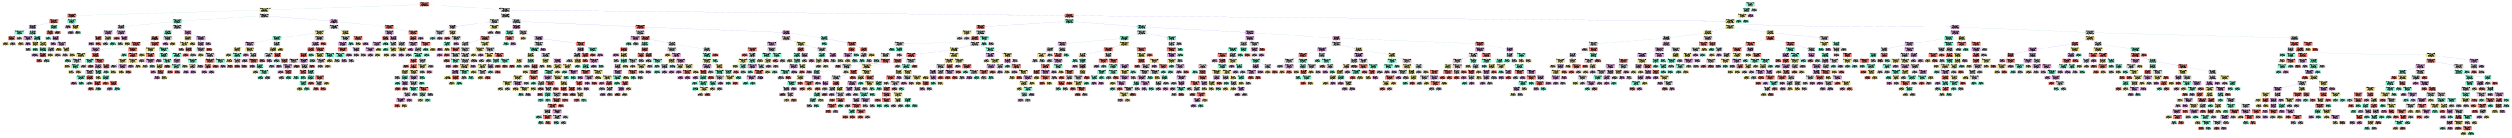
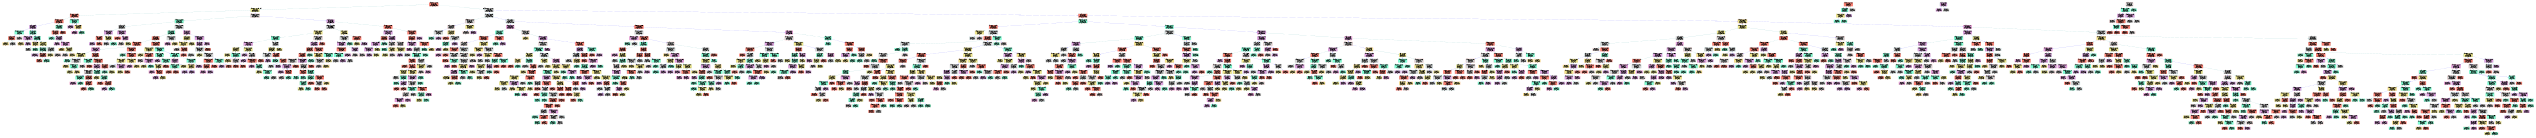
(1750, 4) -> (1848, 4)
(1958, 55) -> (1971, 55)
(89, 83) -> none
(852, 83) -> none
(2499, 100) -> (2523, 100)
